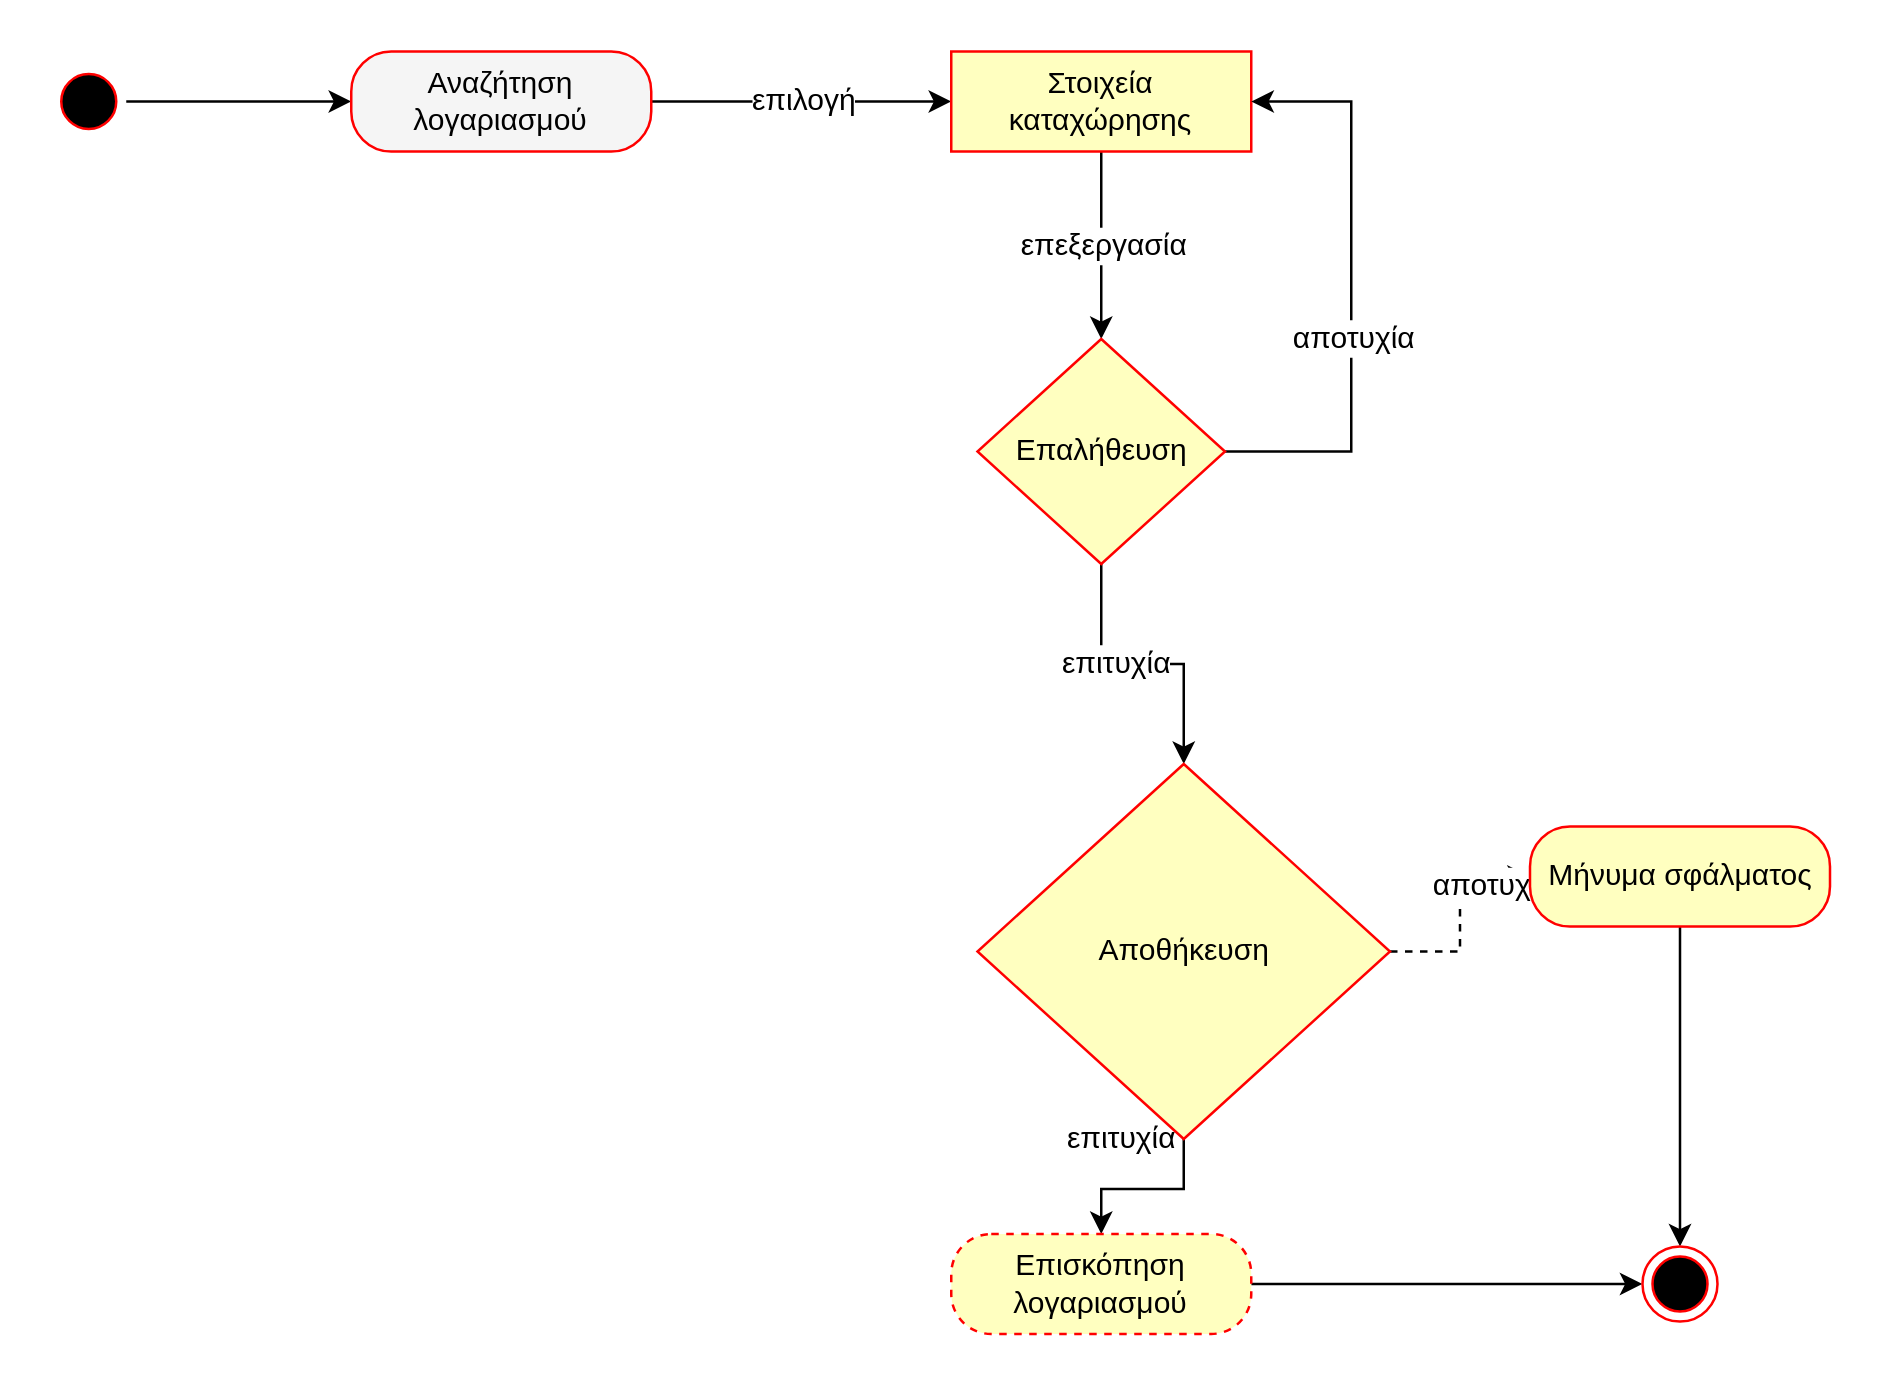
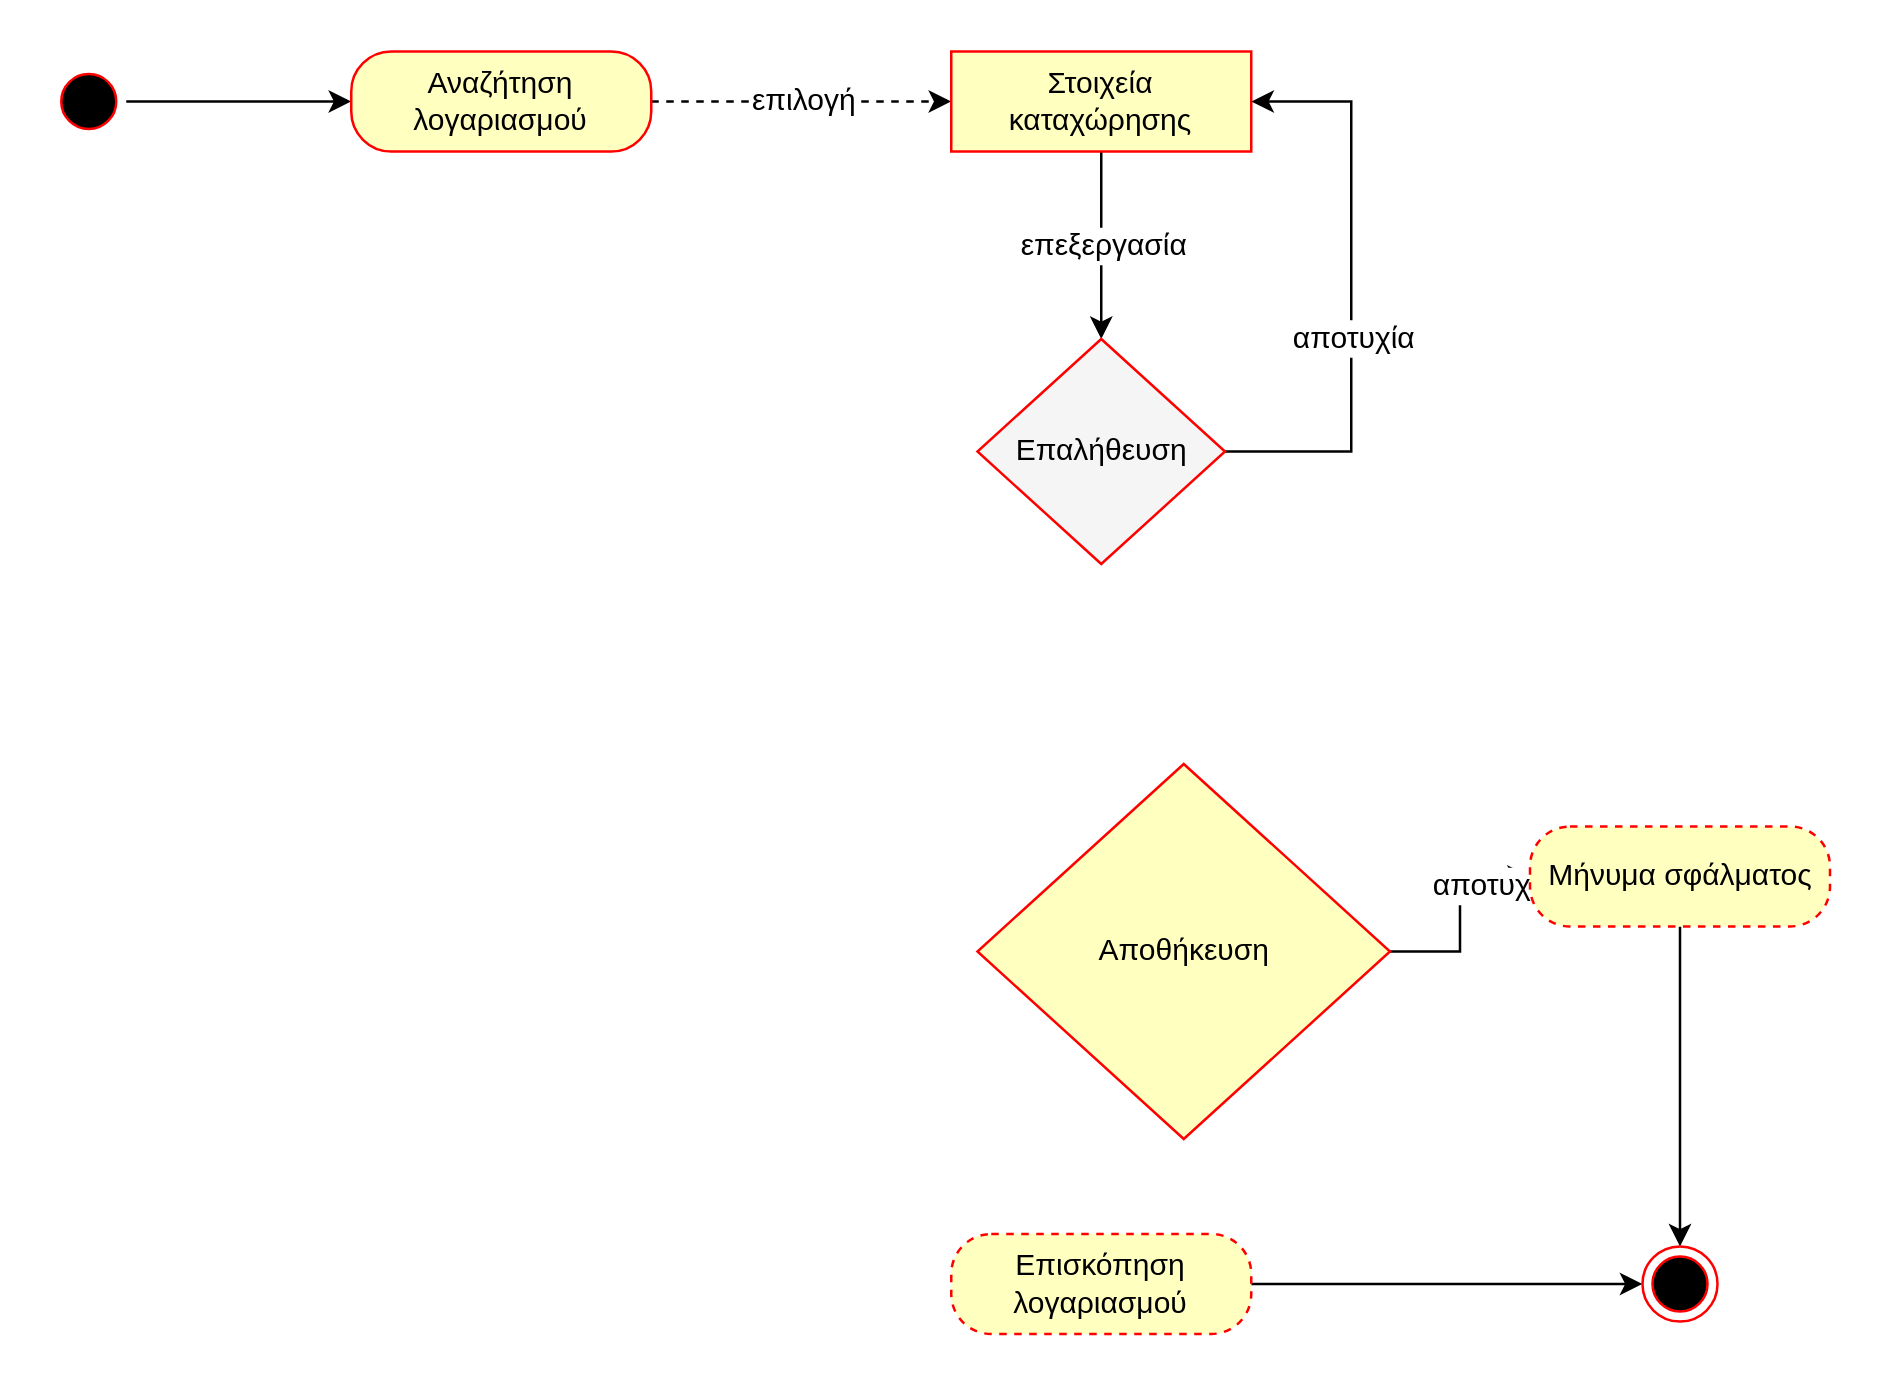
(501, 101) -> (501, 101)
(705, 101) -> (705, 101)
(1101, 451) -> (1101, 451)
(1180, 664) -> none
(1680, 876) -> (1680, 876)
(1451, 951) -> (1451, 951)
(1154, 1189) -> none
